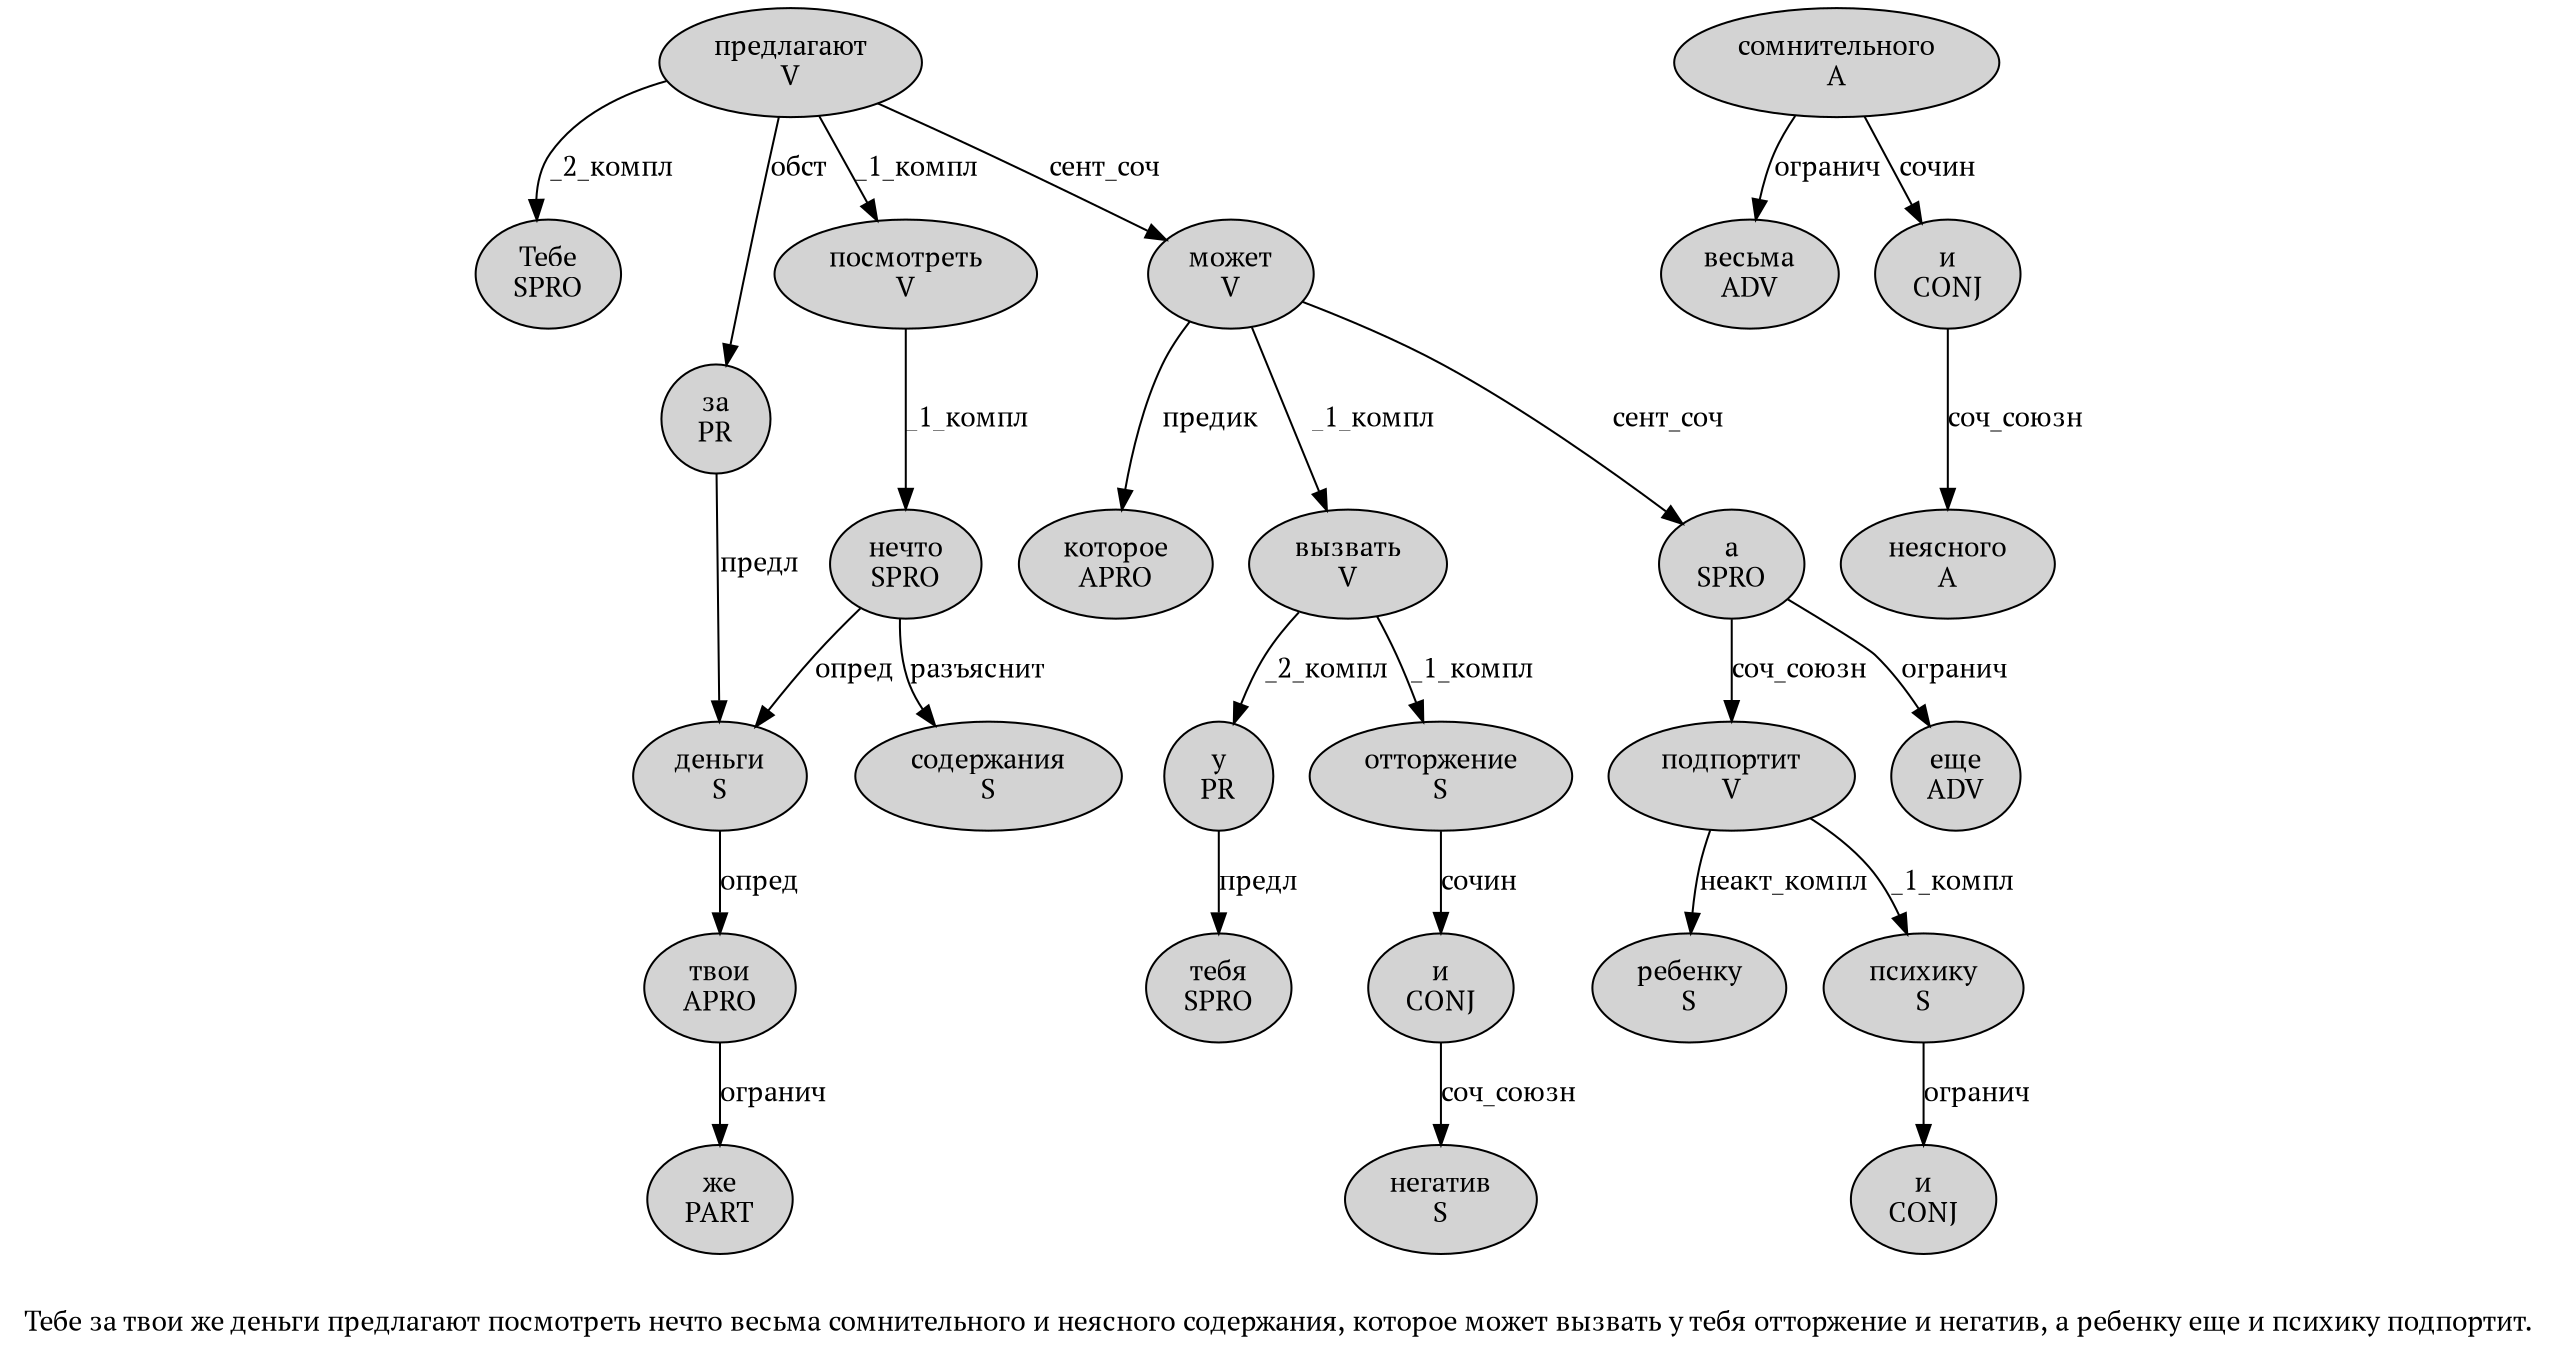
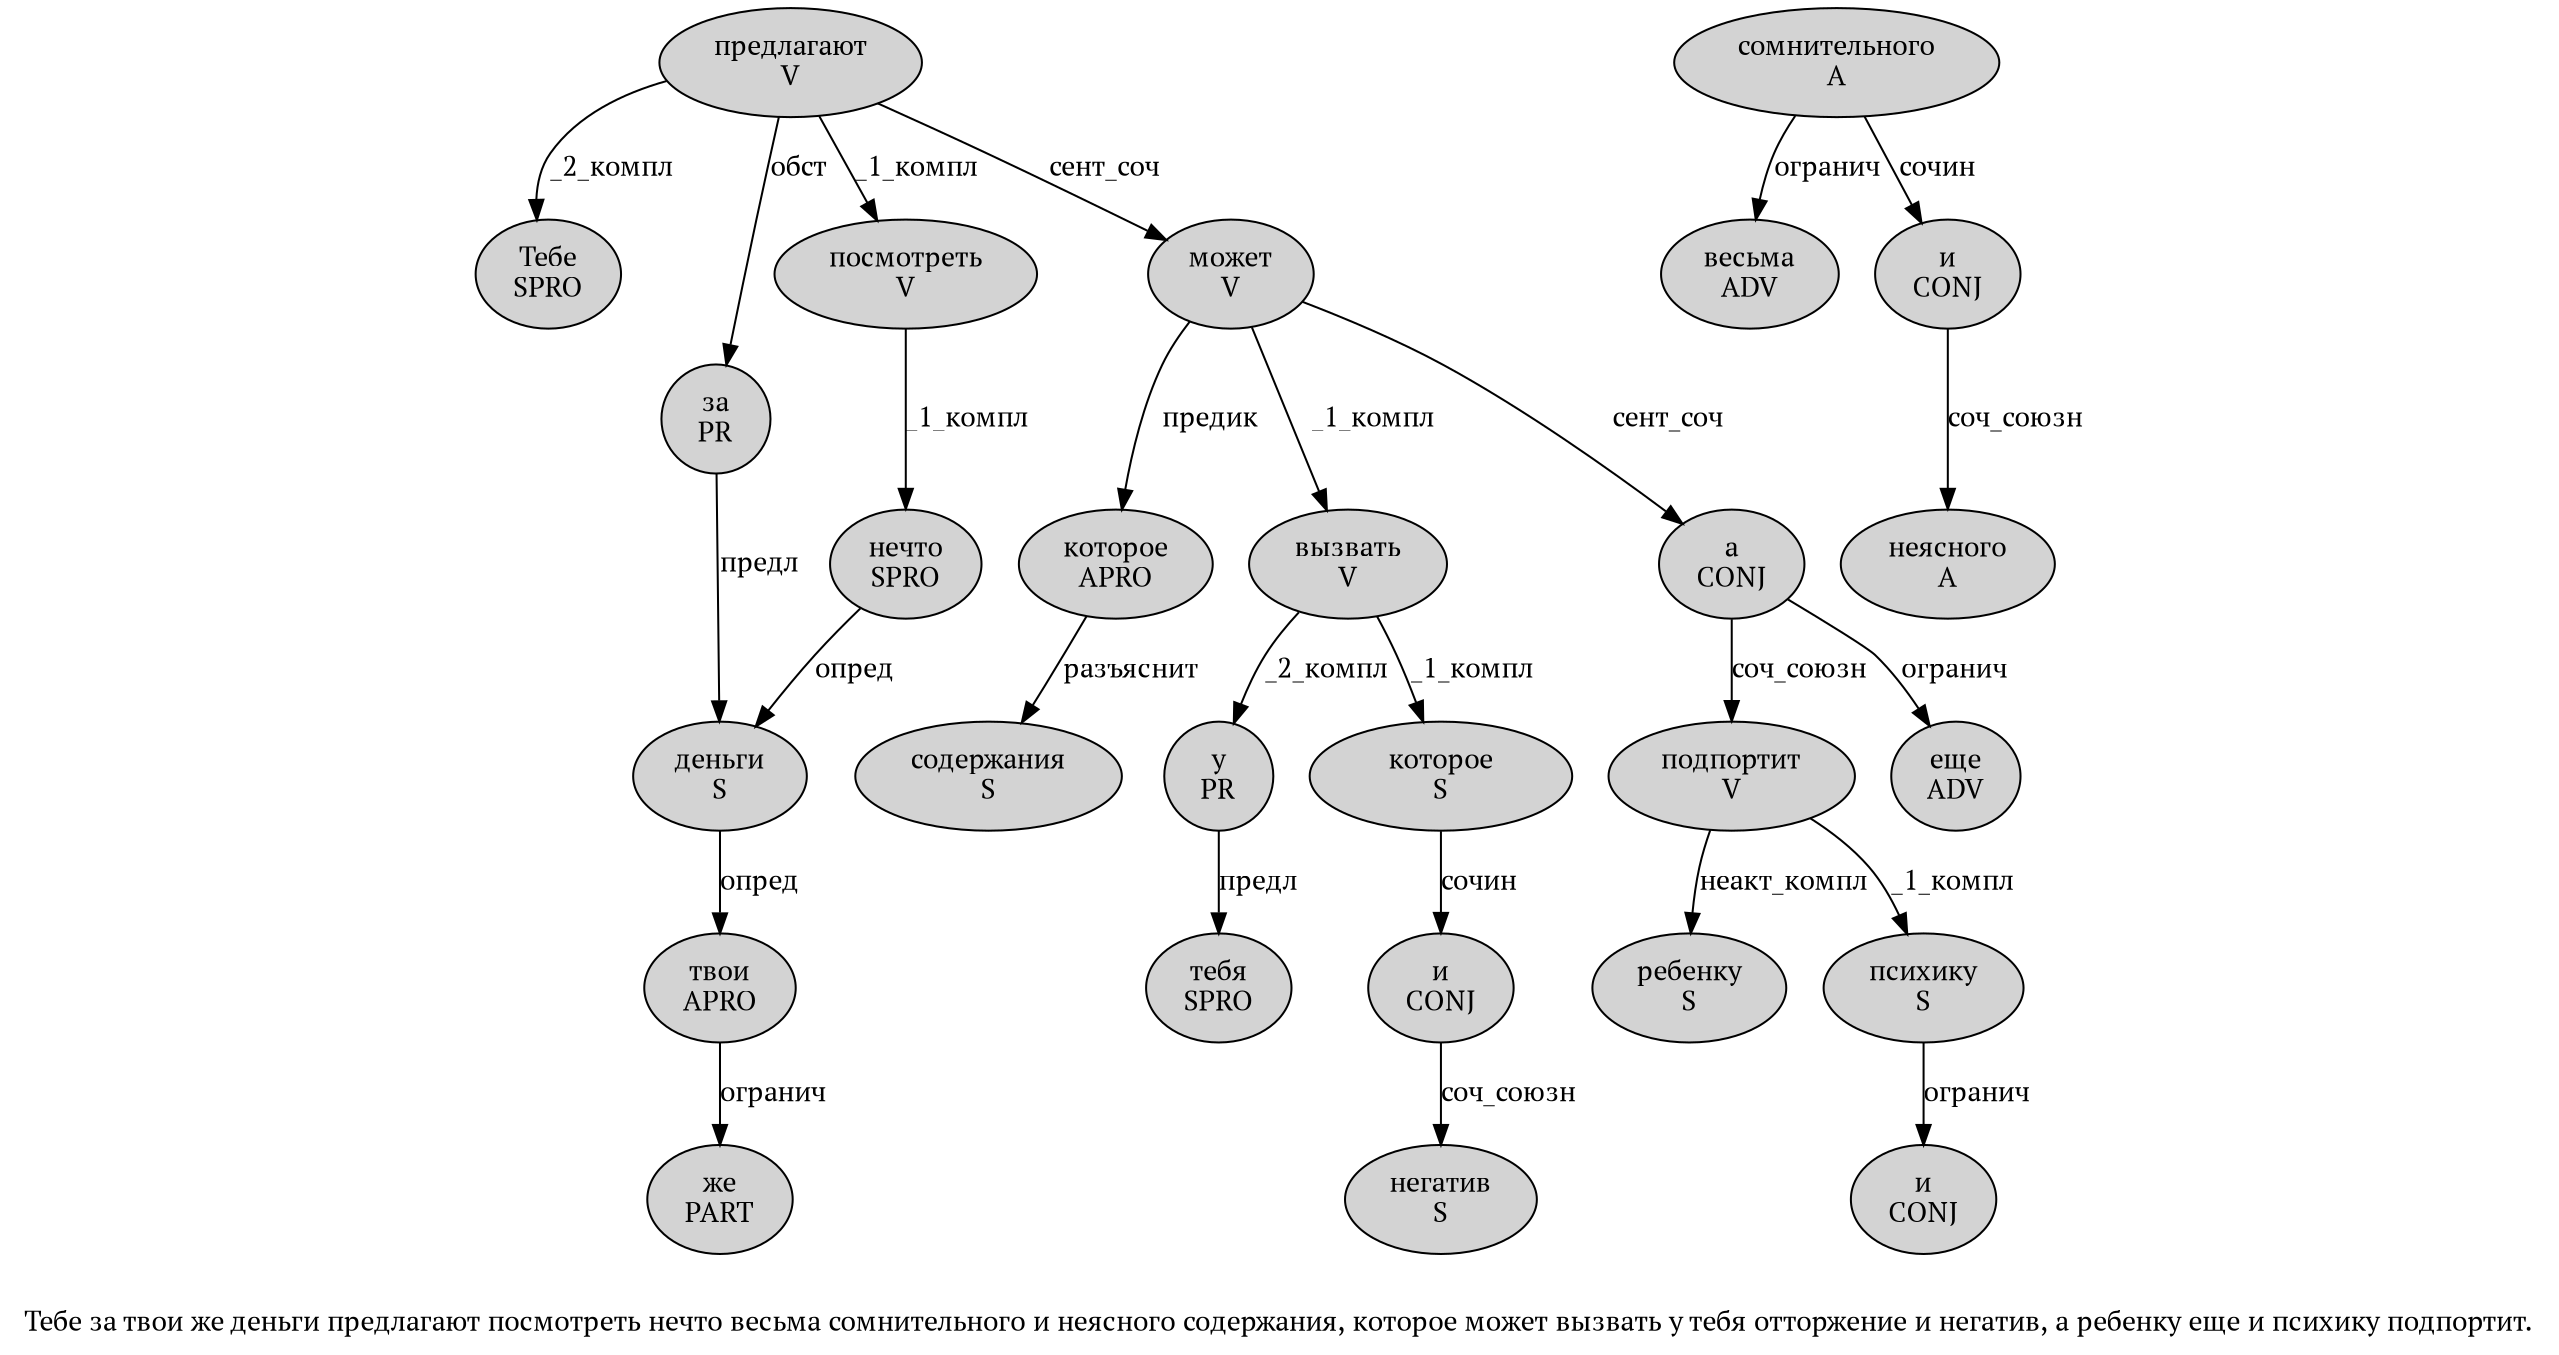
(1732, 564) -> (1732, 564)
(904, 666) -> (1060, 661)
(1441, 776) -> (1441, 776)
